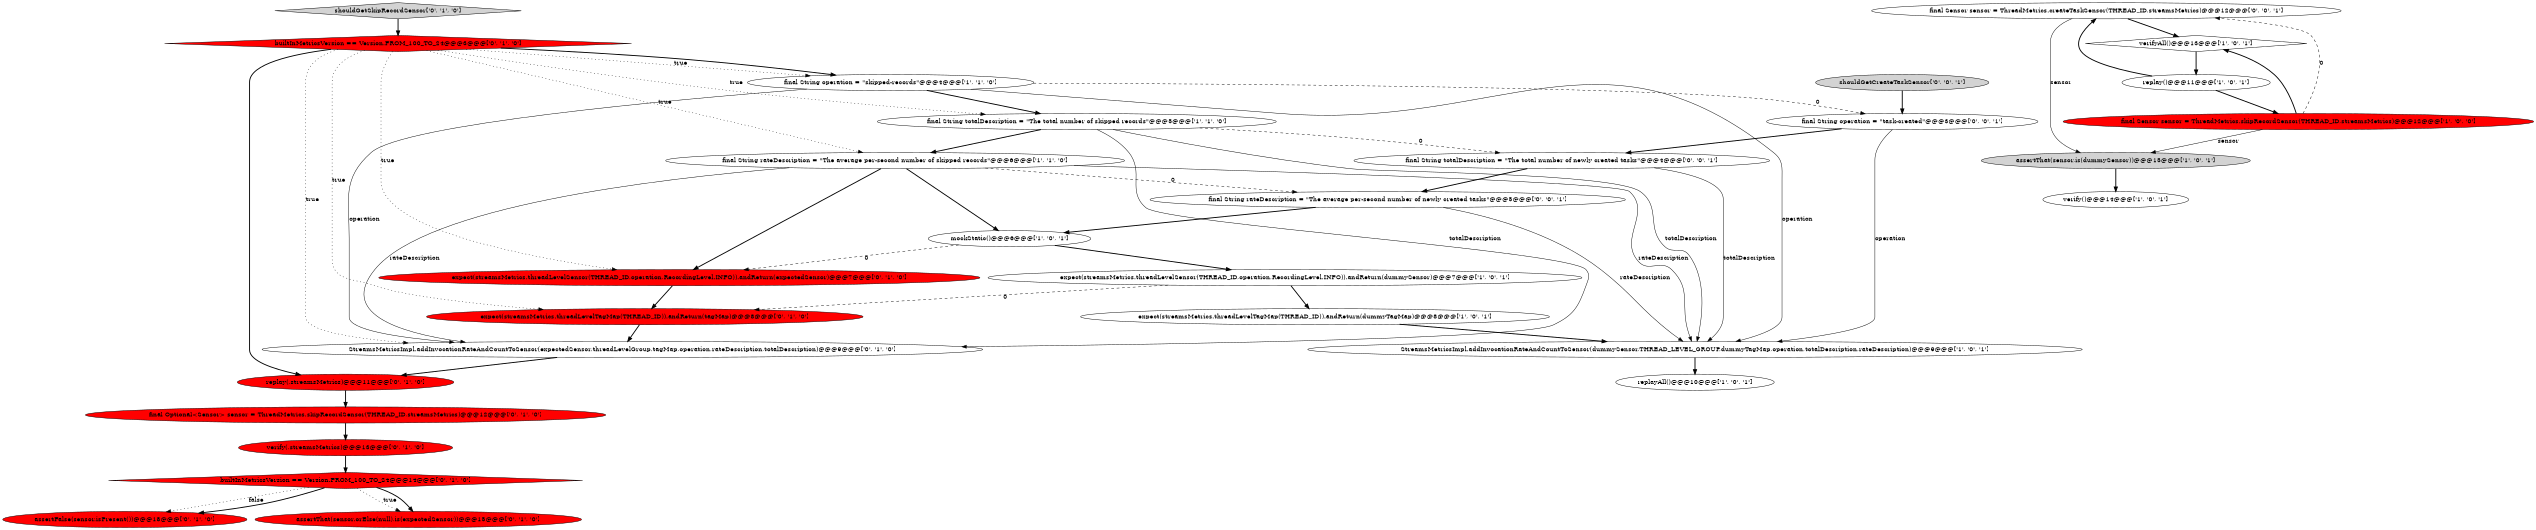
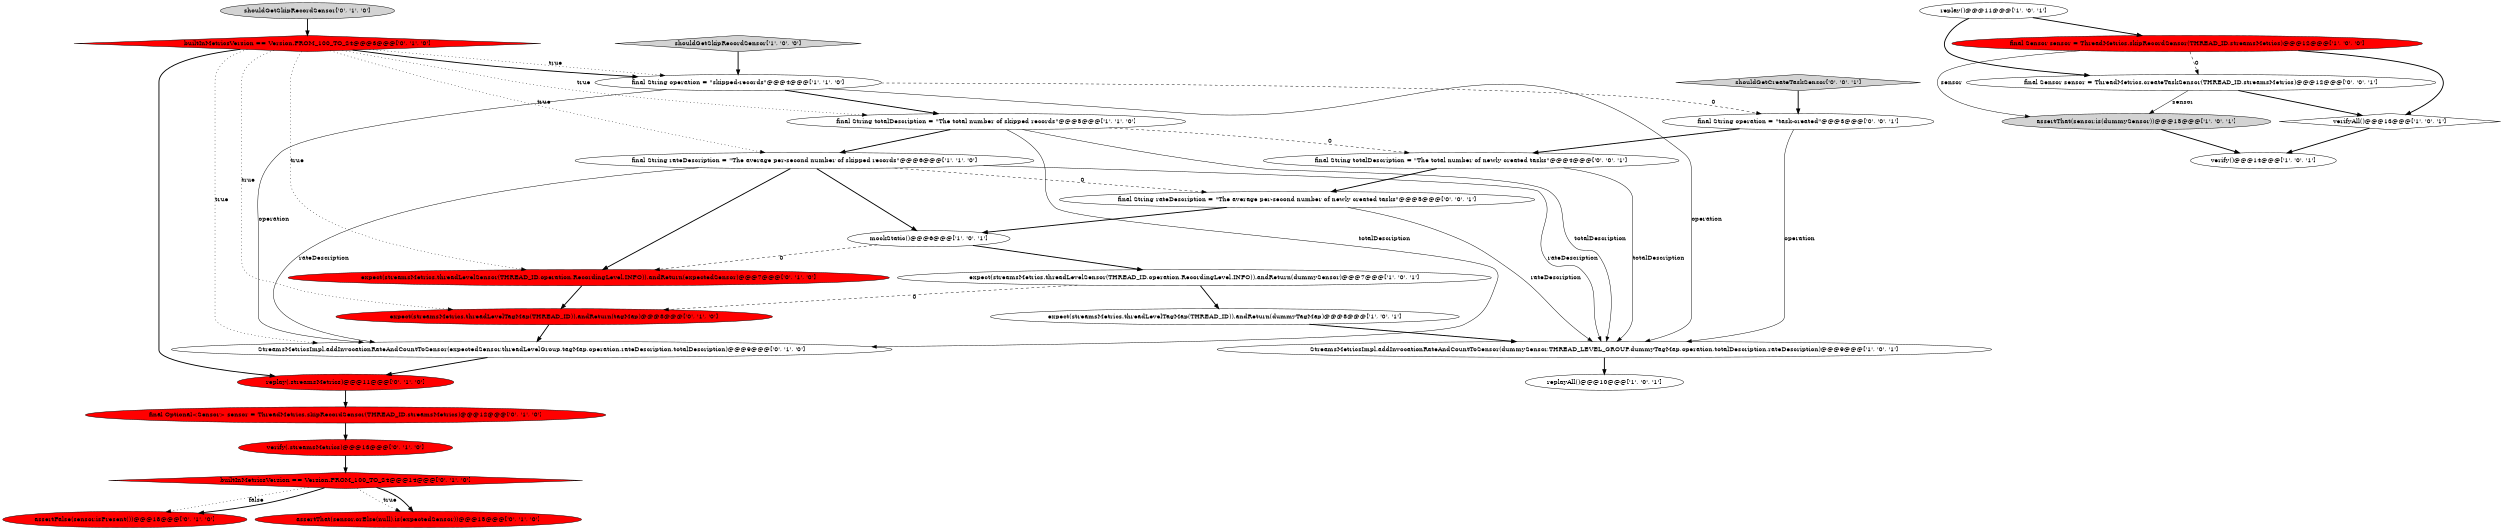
(398, 11) -> (307, 11)
none -> (738, 44)
(2196, 61) -> (2331, 140)
(1902, 83) -> (1798, 83)
